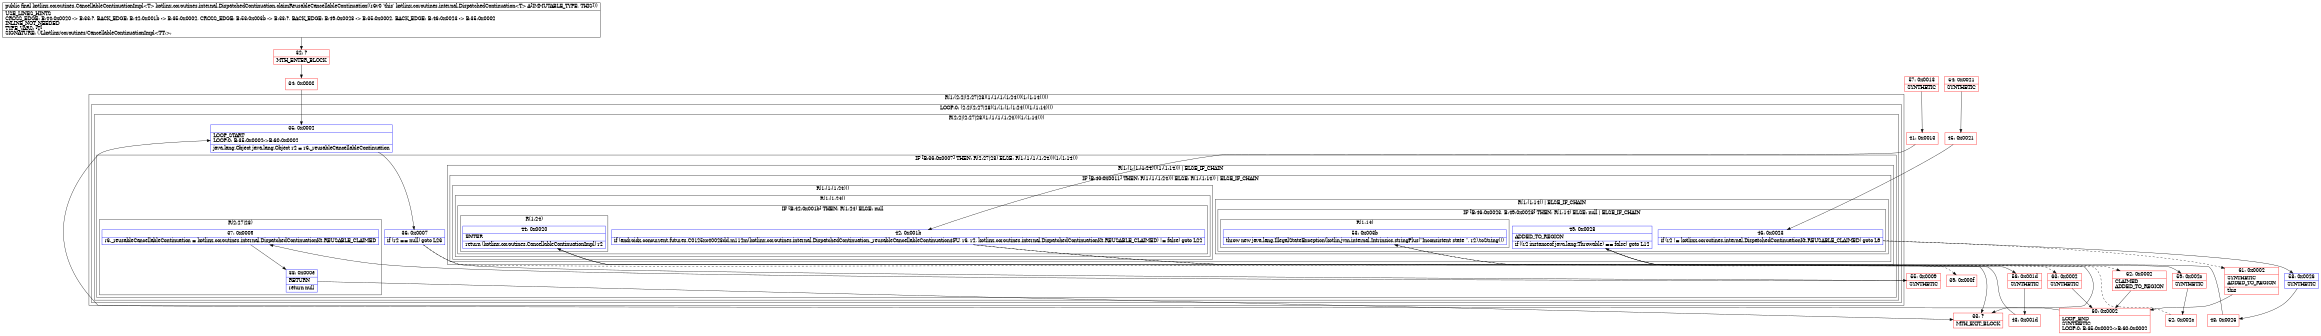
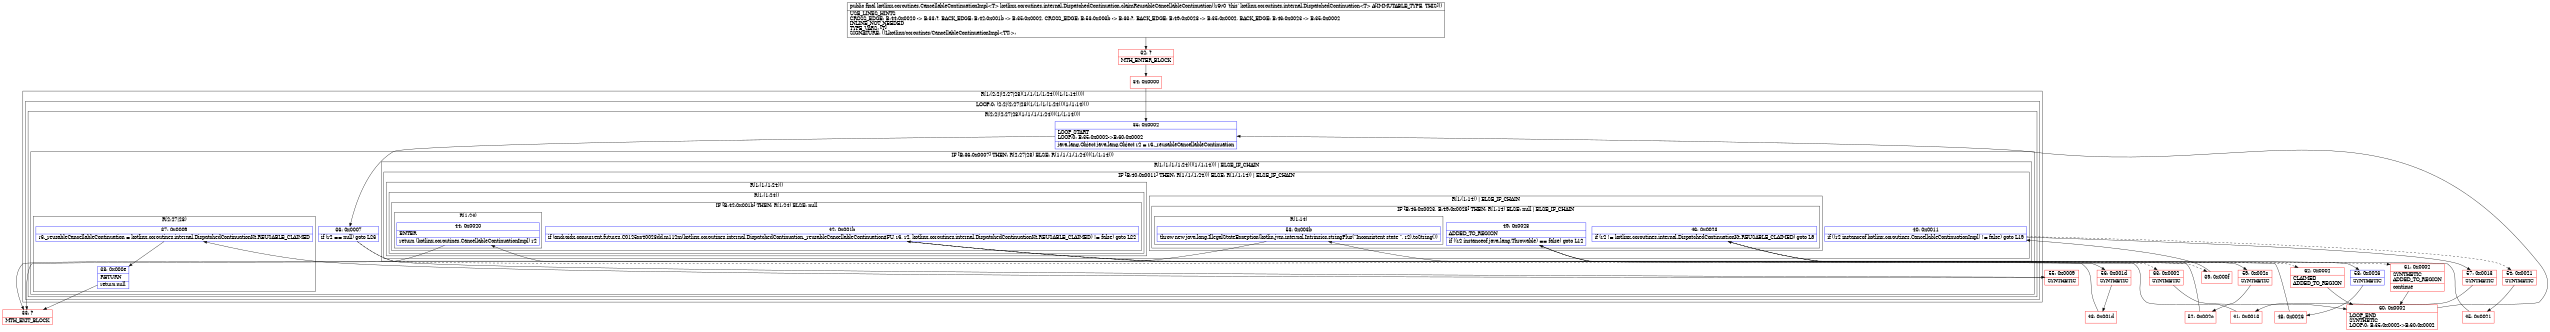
none -> (1926, 234)
(1798, 265) -> (1783, 261)
(2232, 291) -> (2403, 287)
